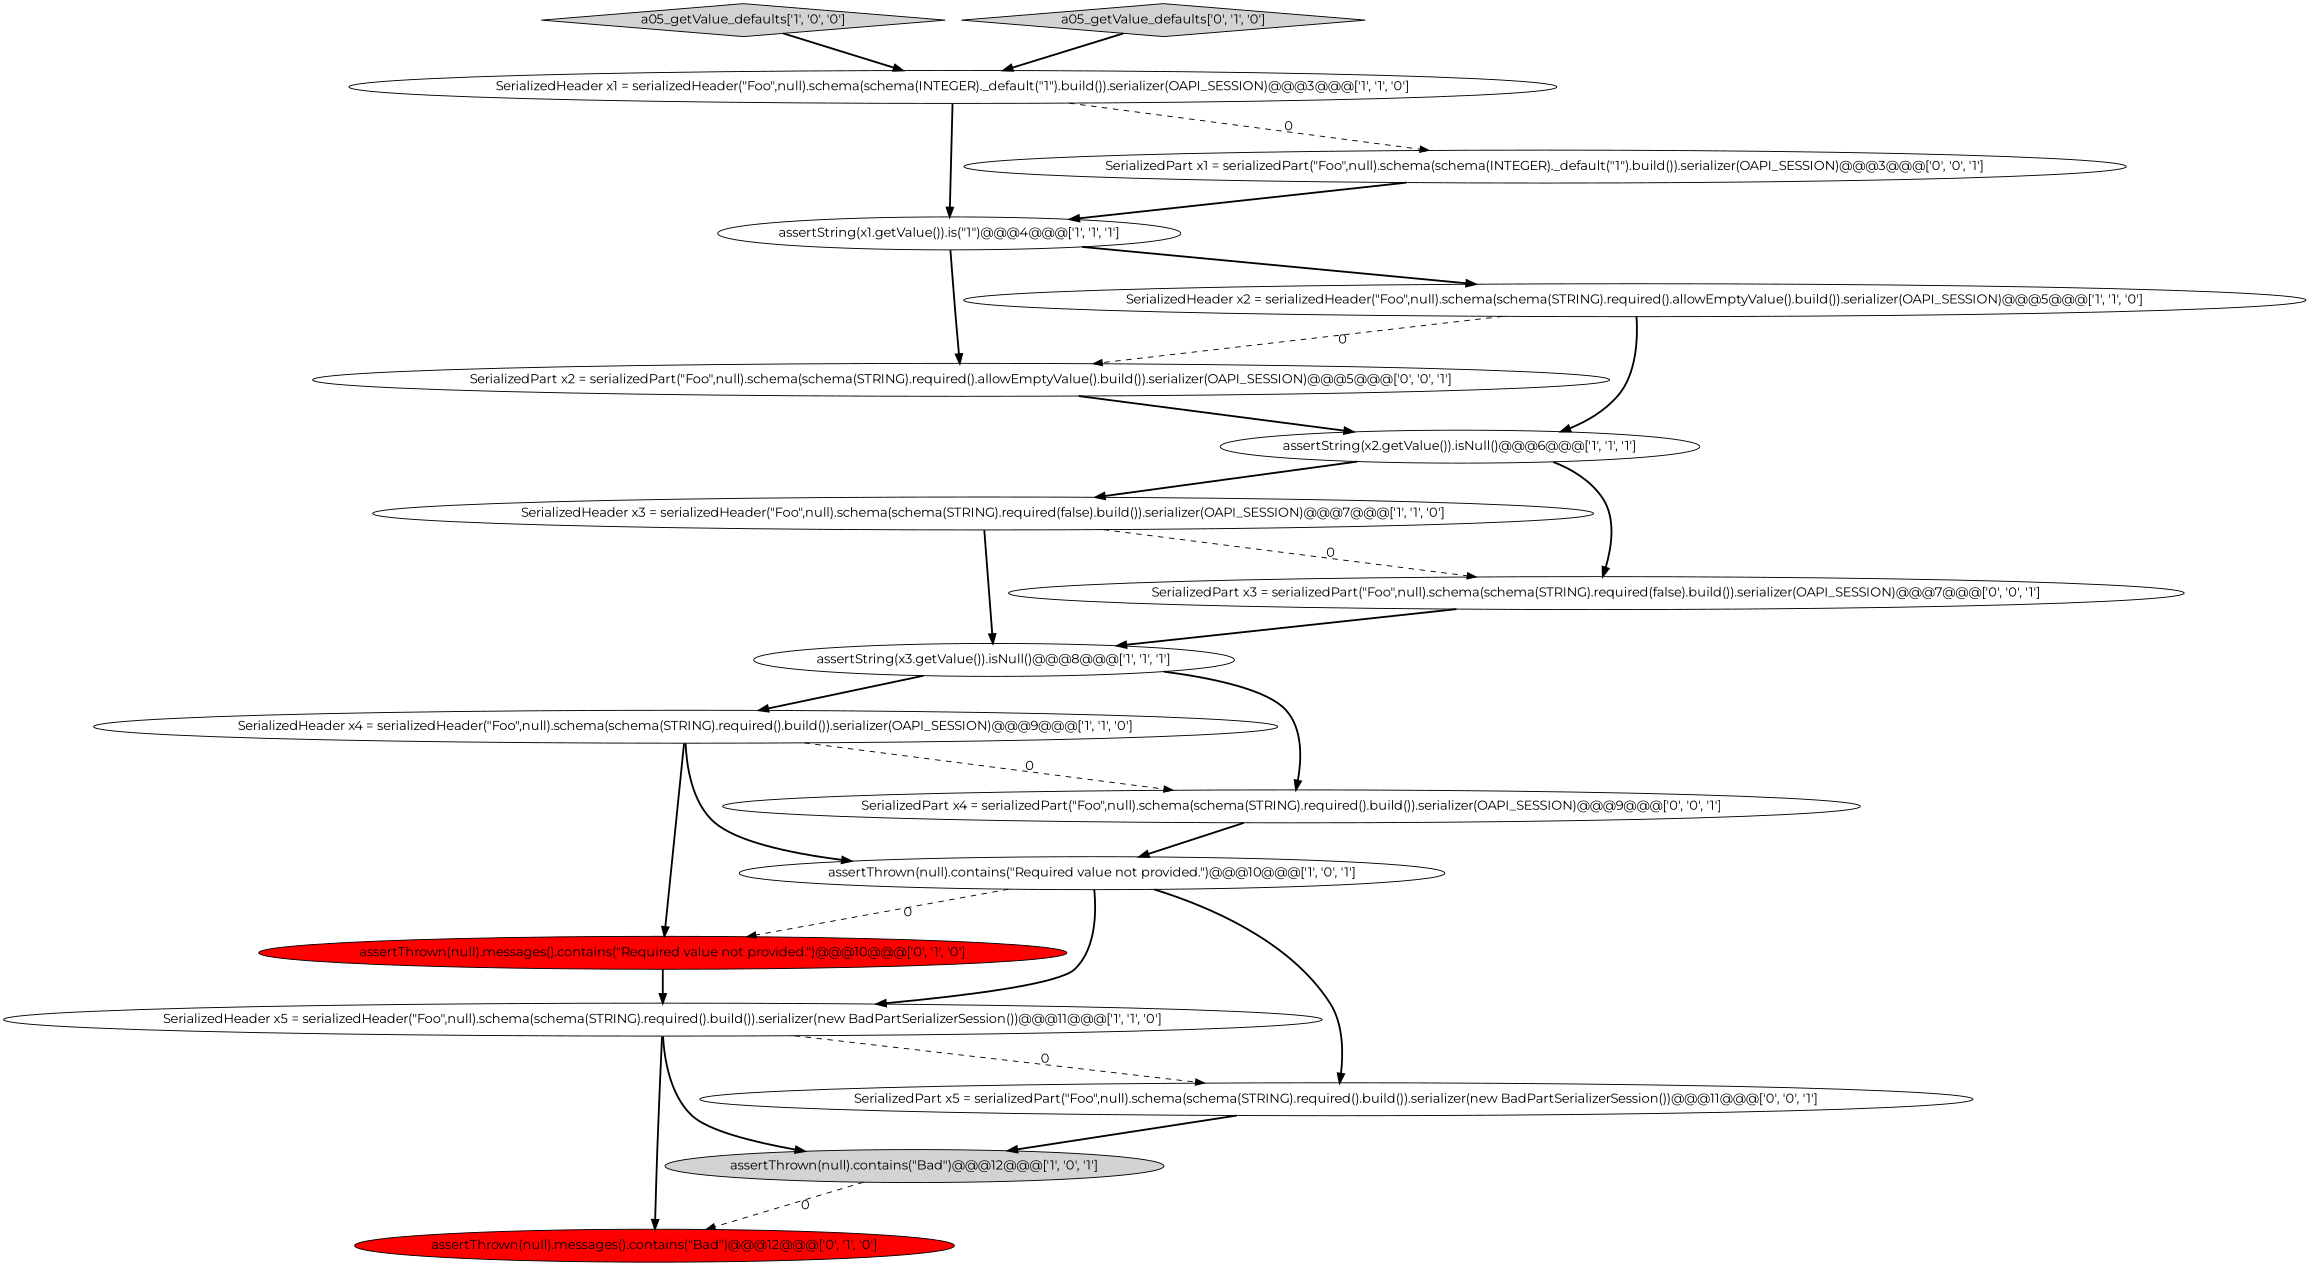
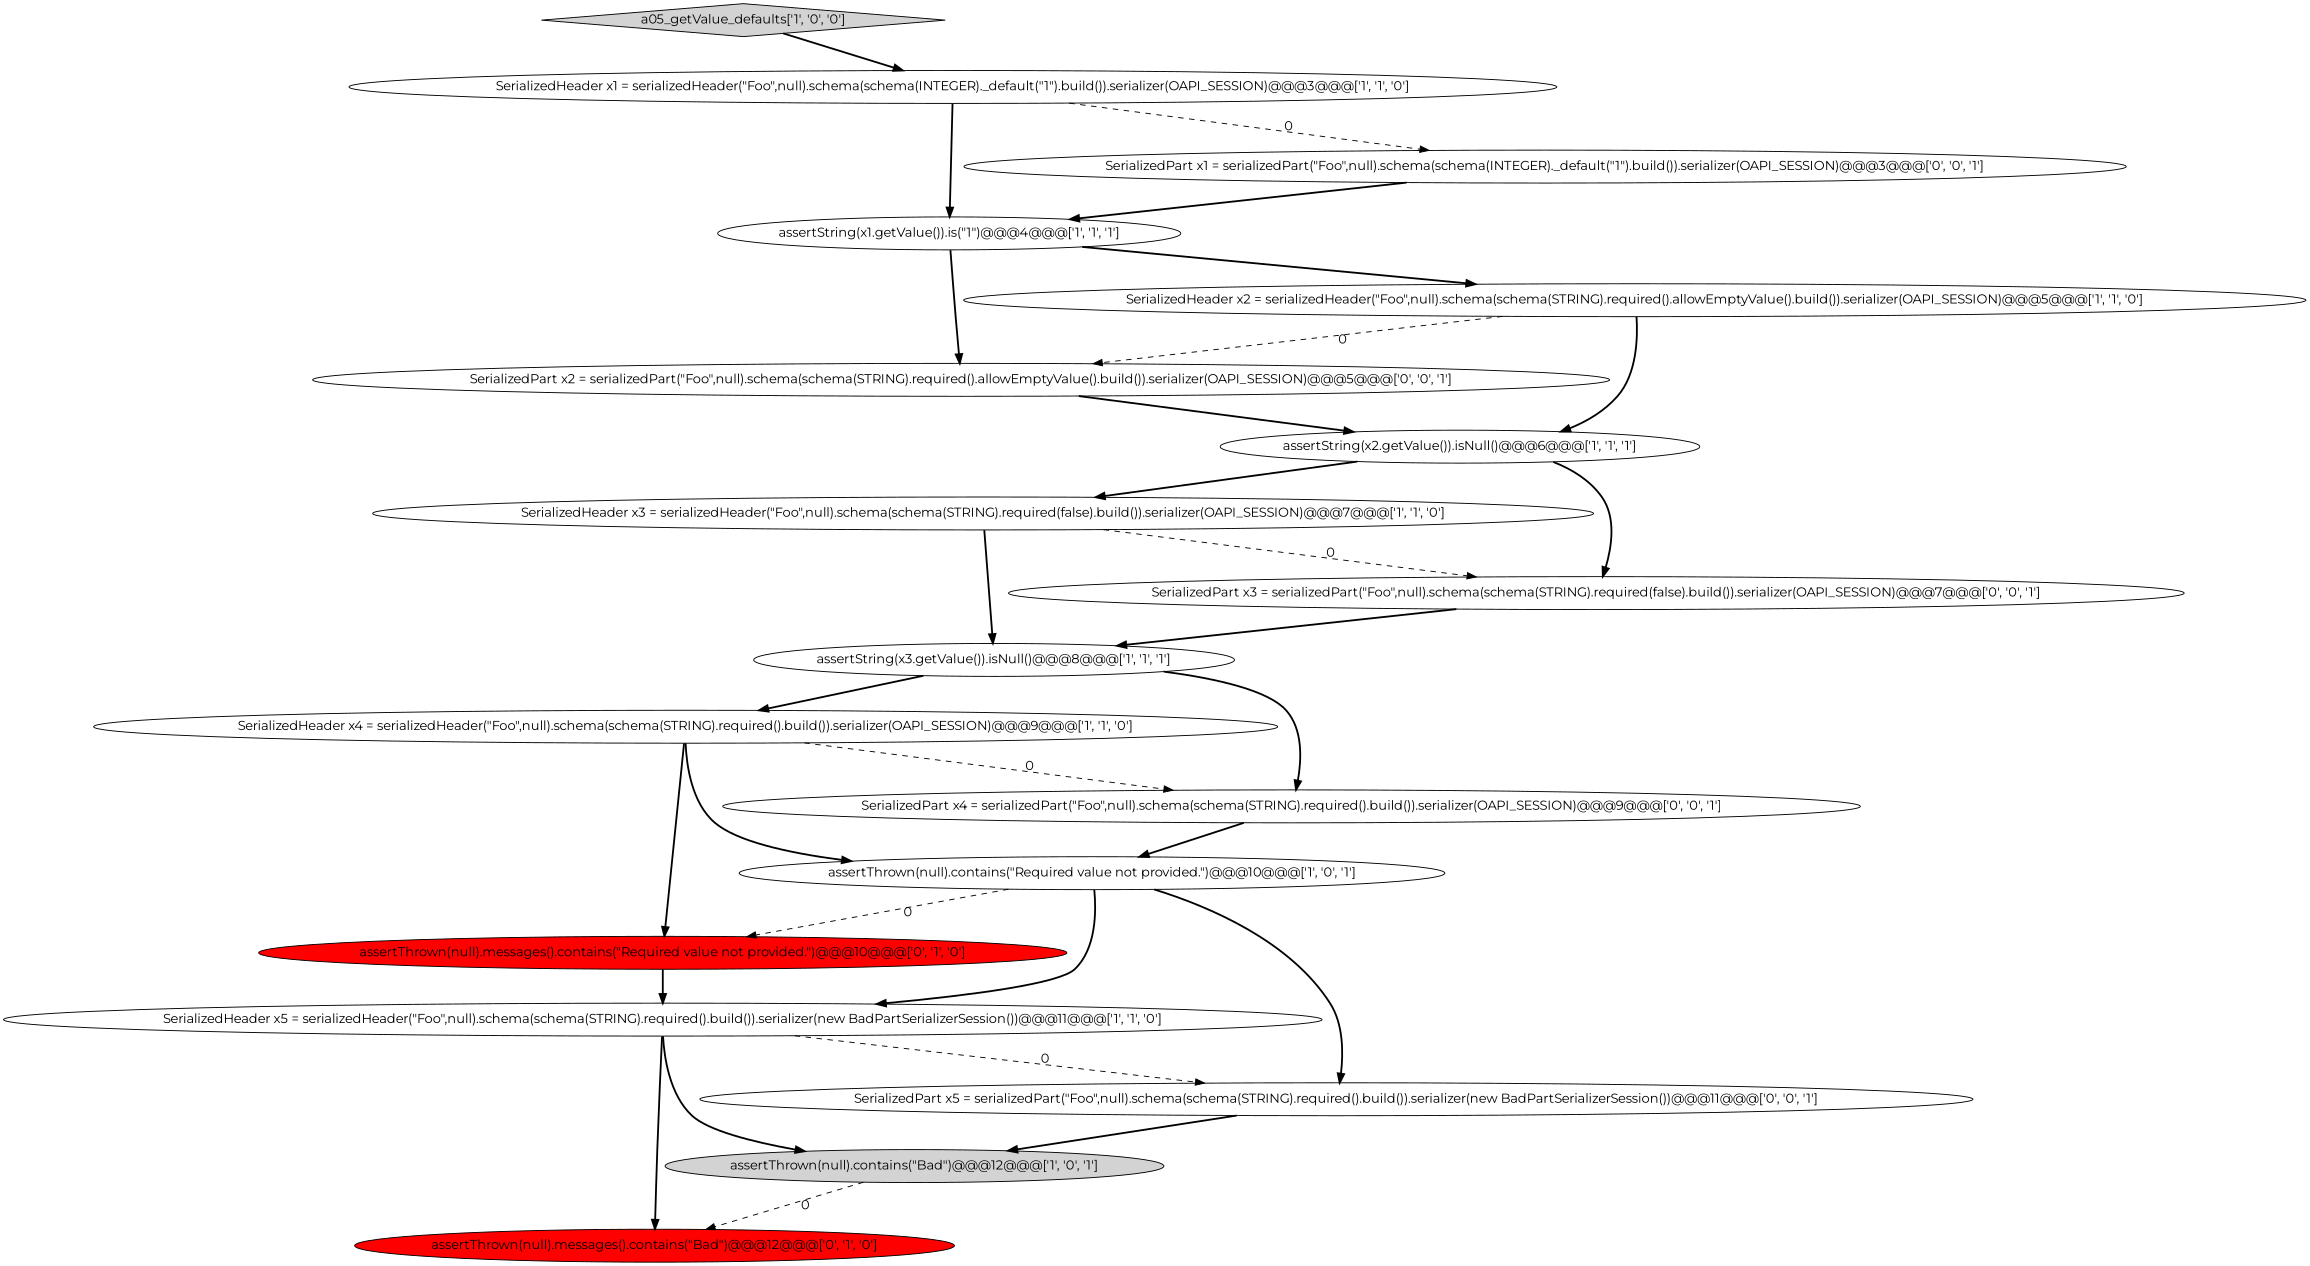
(1163, 20) -> none
